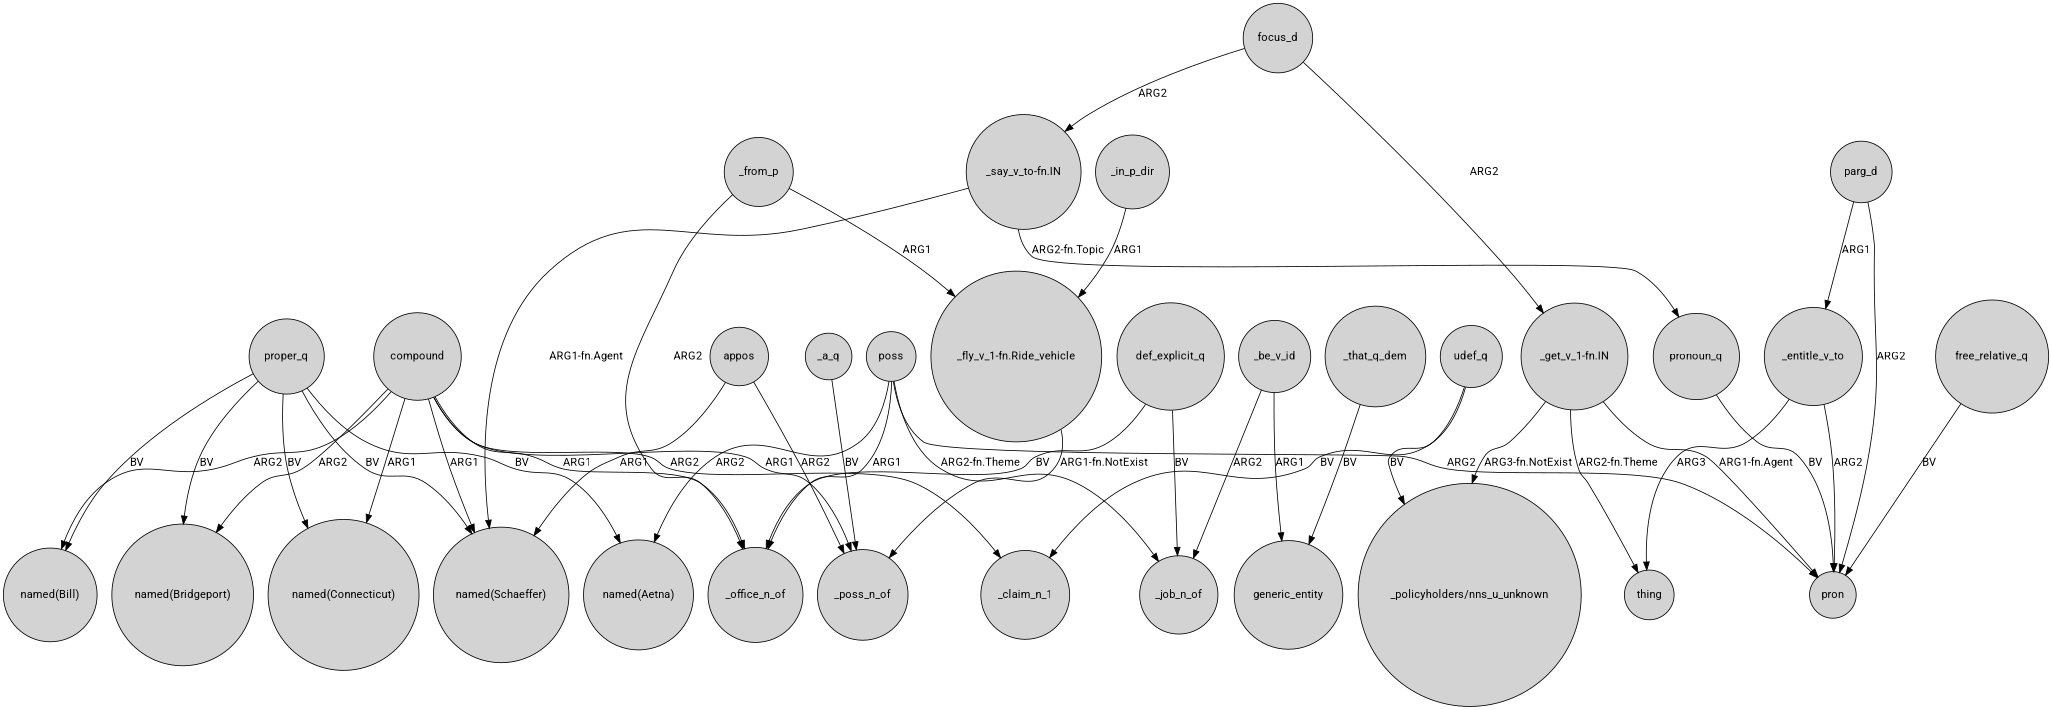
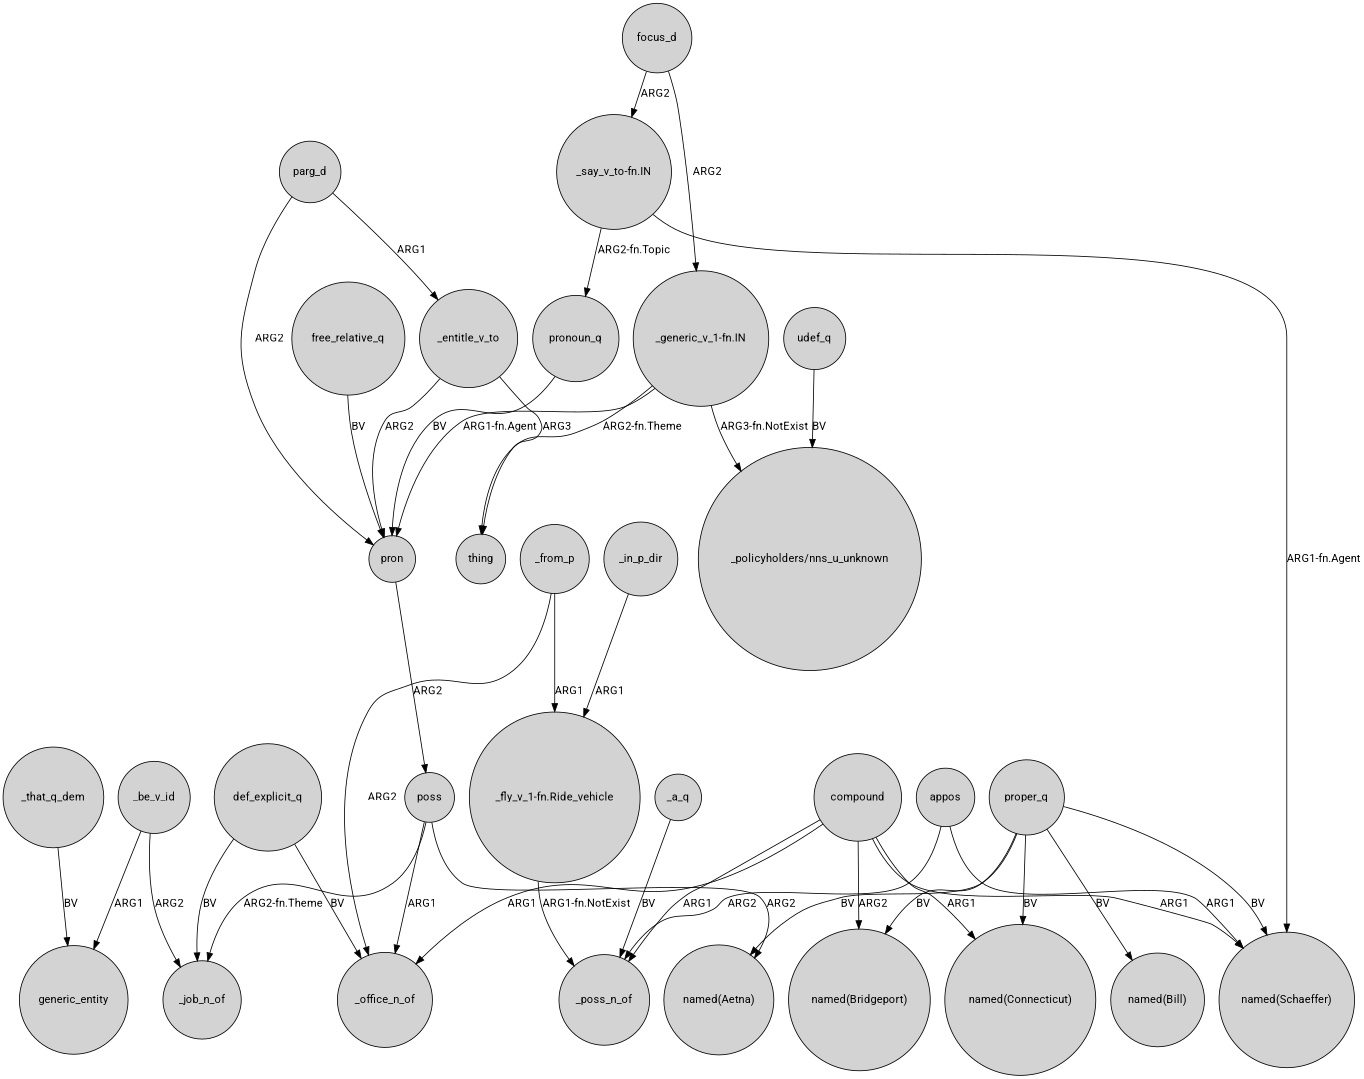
(1574, 357) -> (701, 339)
(1299, 455) -> (410, 673)
(222, 467) -> none
(1025, 595) -> none
